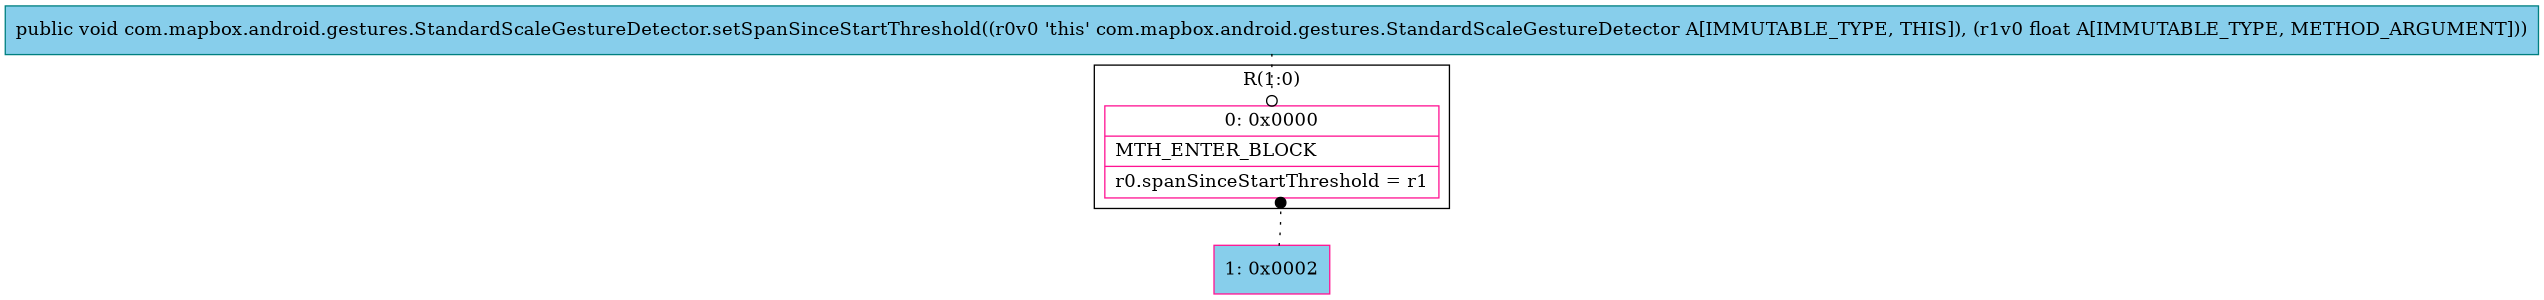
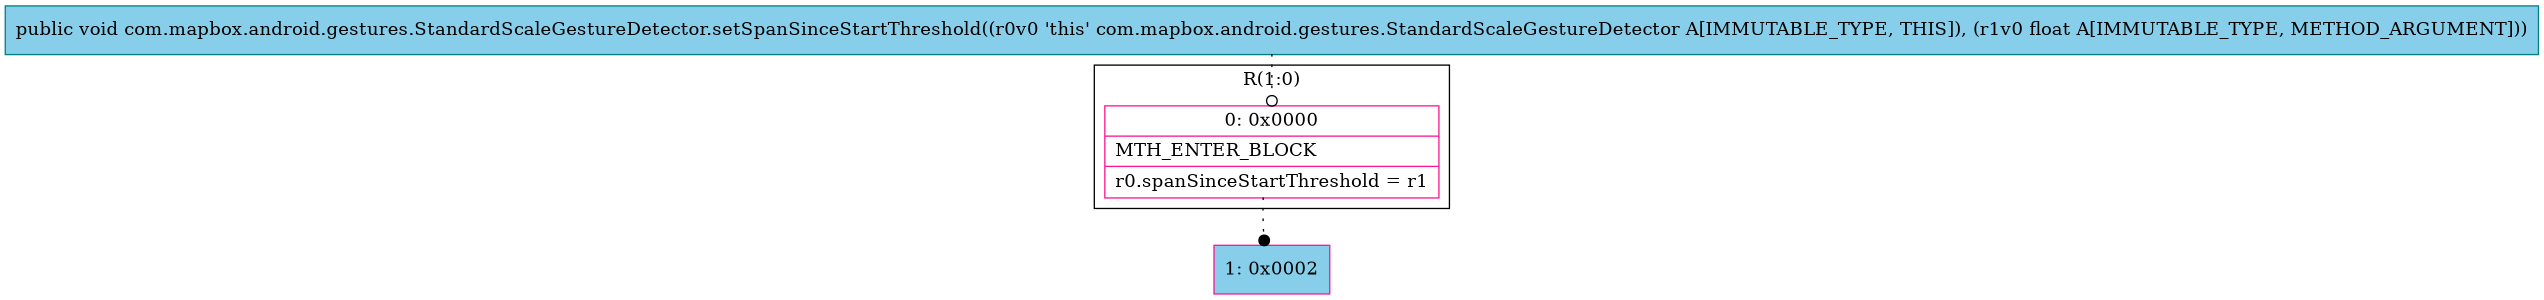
(1280, 227) -> (1263, 217)
